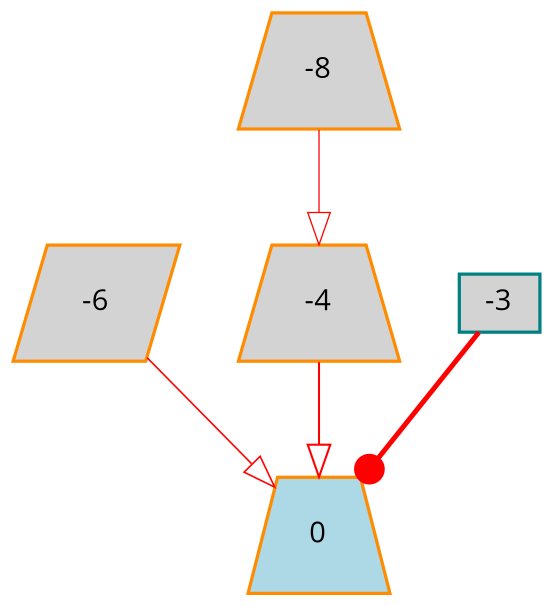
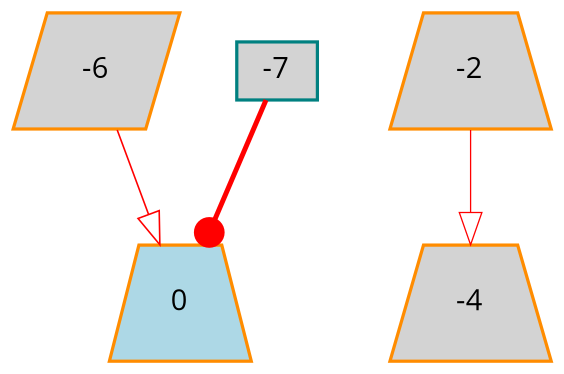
(319, 71) -> (471, 71)
(500, 303) -> (277, 71)
(319, 403) -> none
